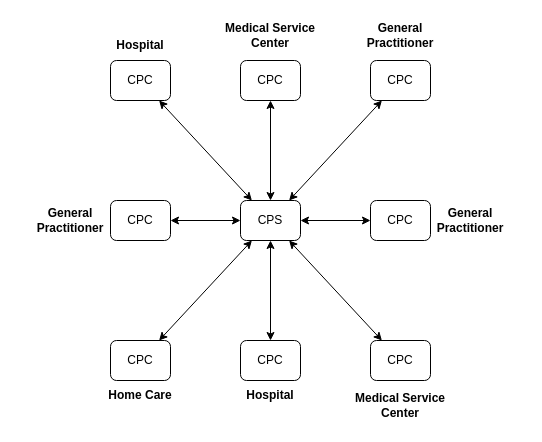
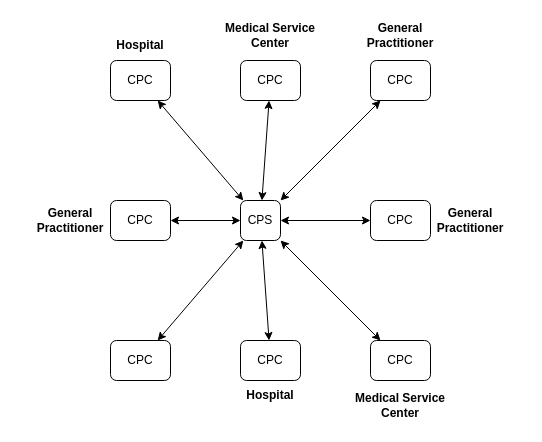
(271, 221) -> (261, 221)
(141, 396) -> none
